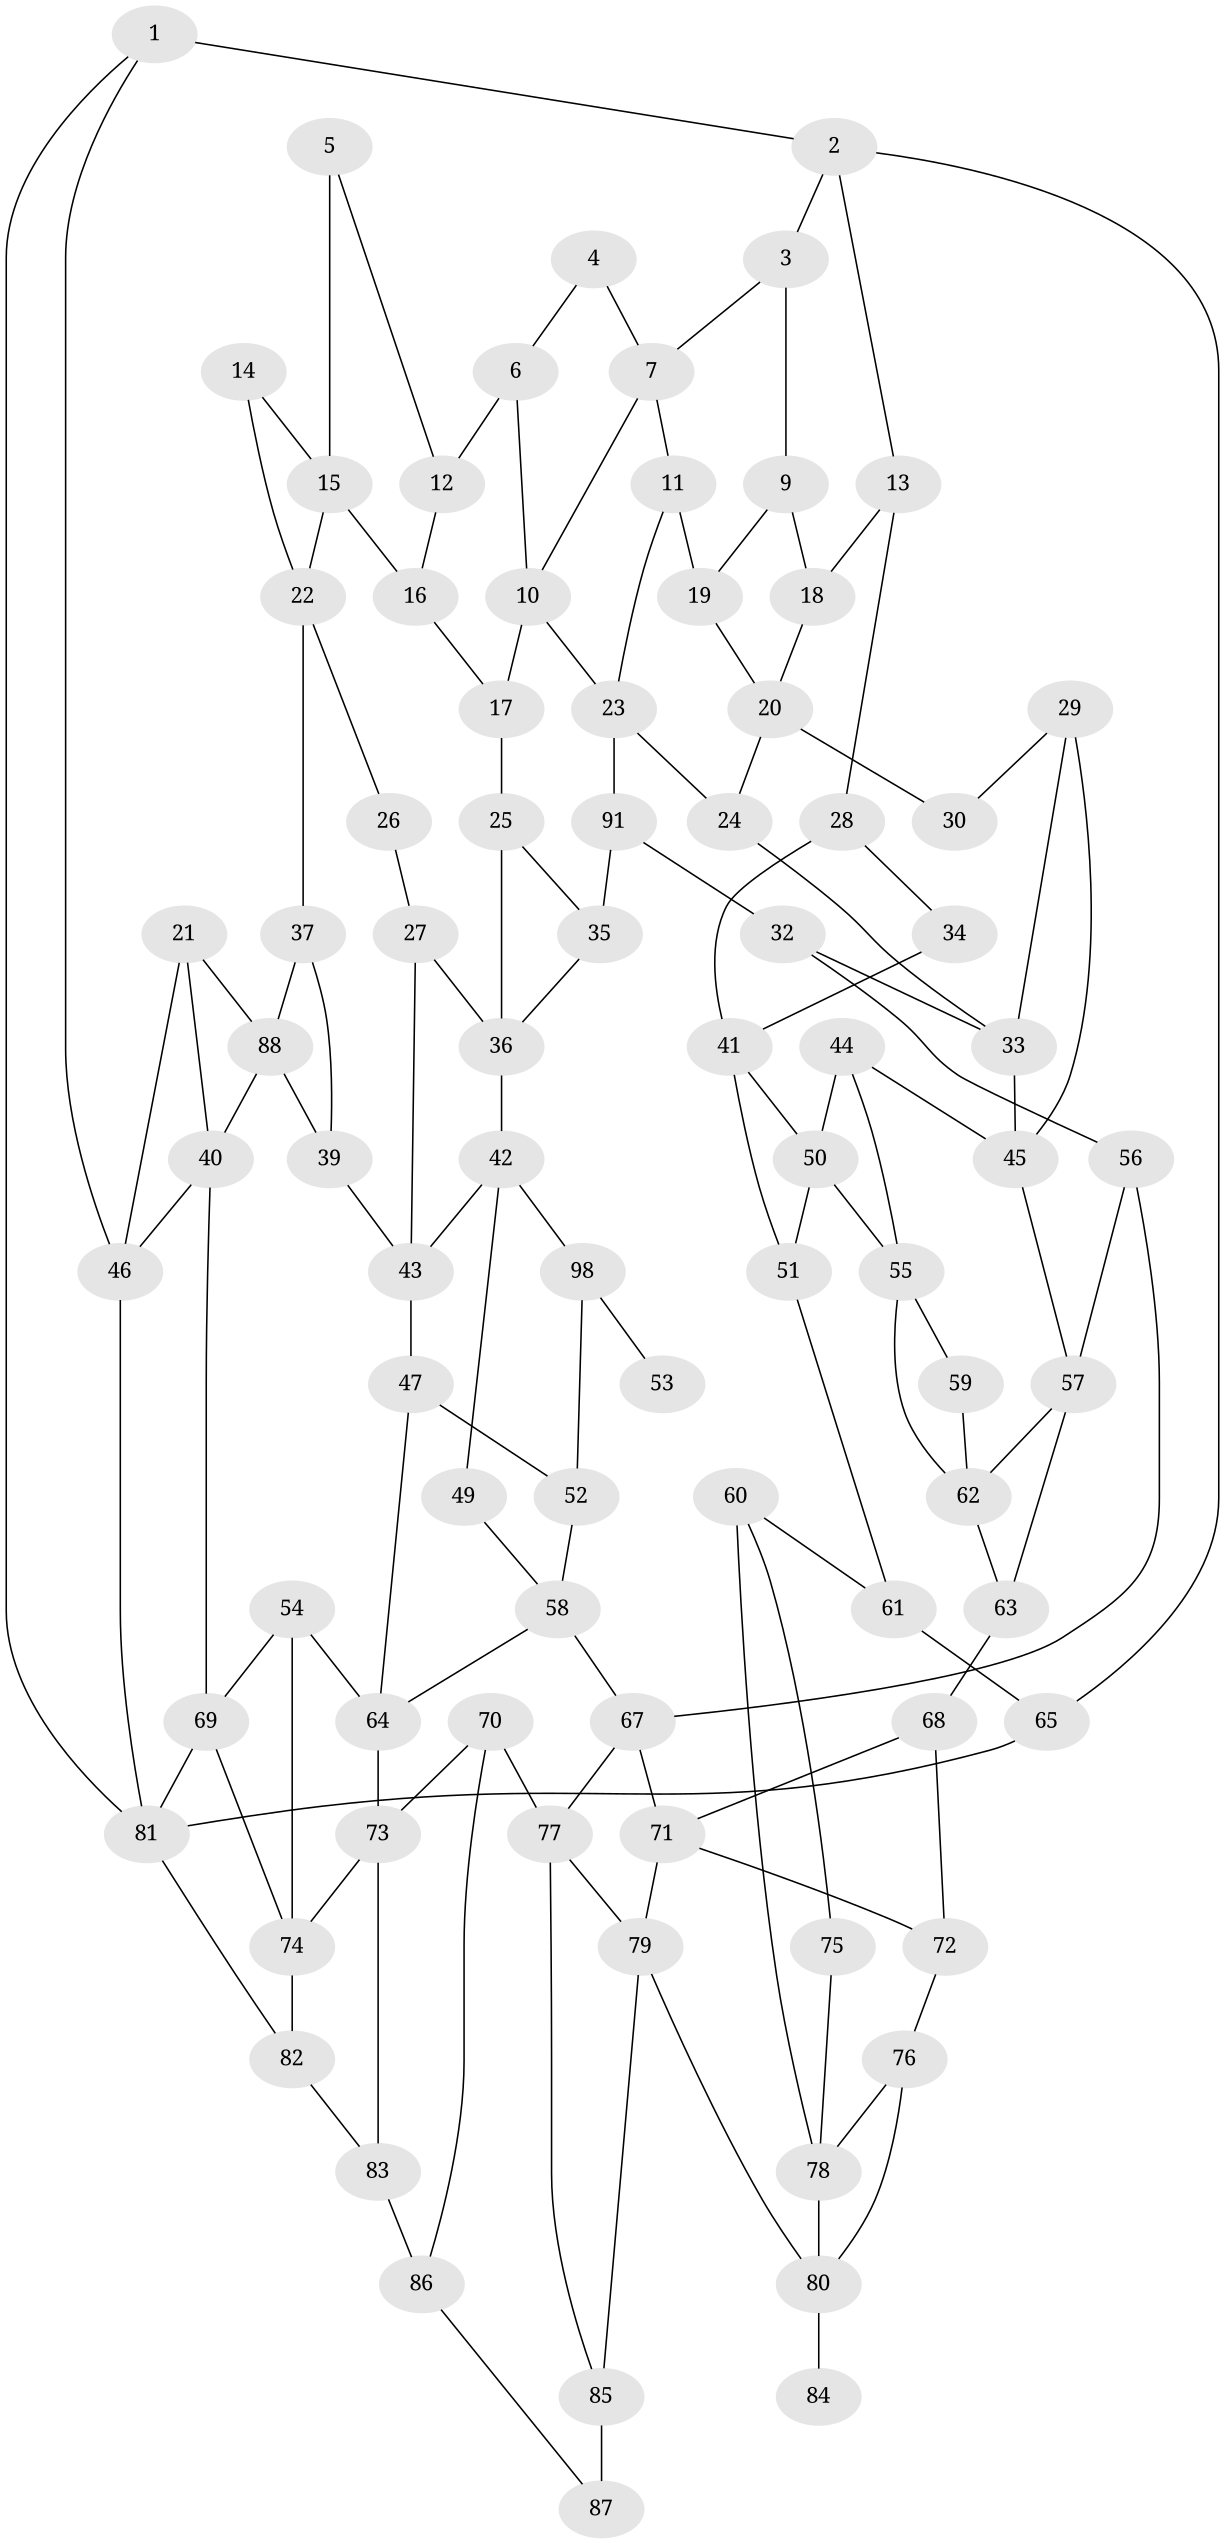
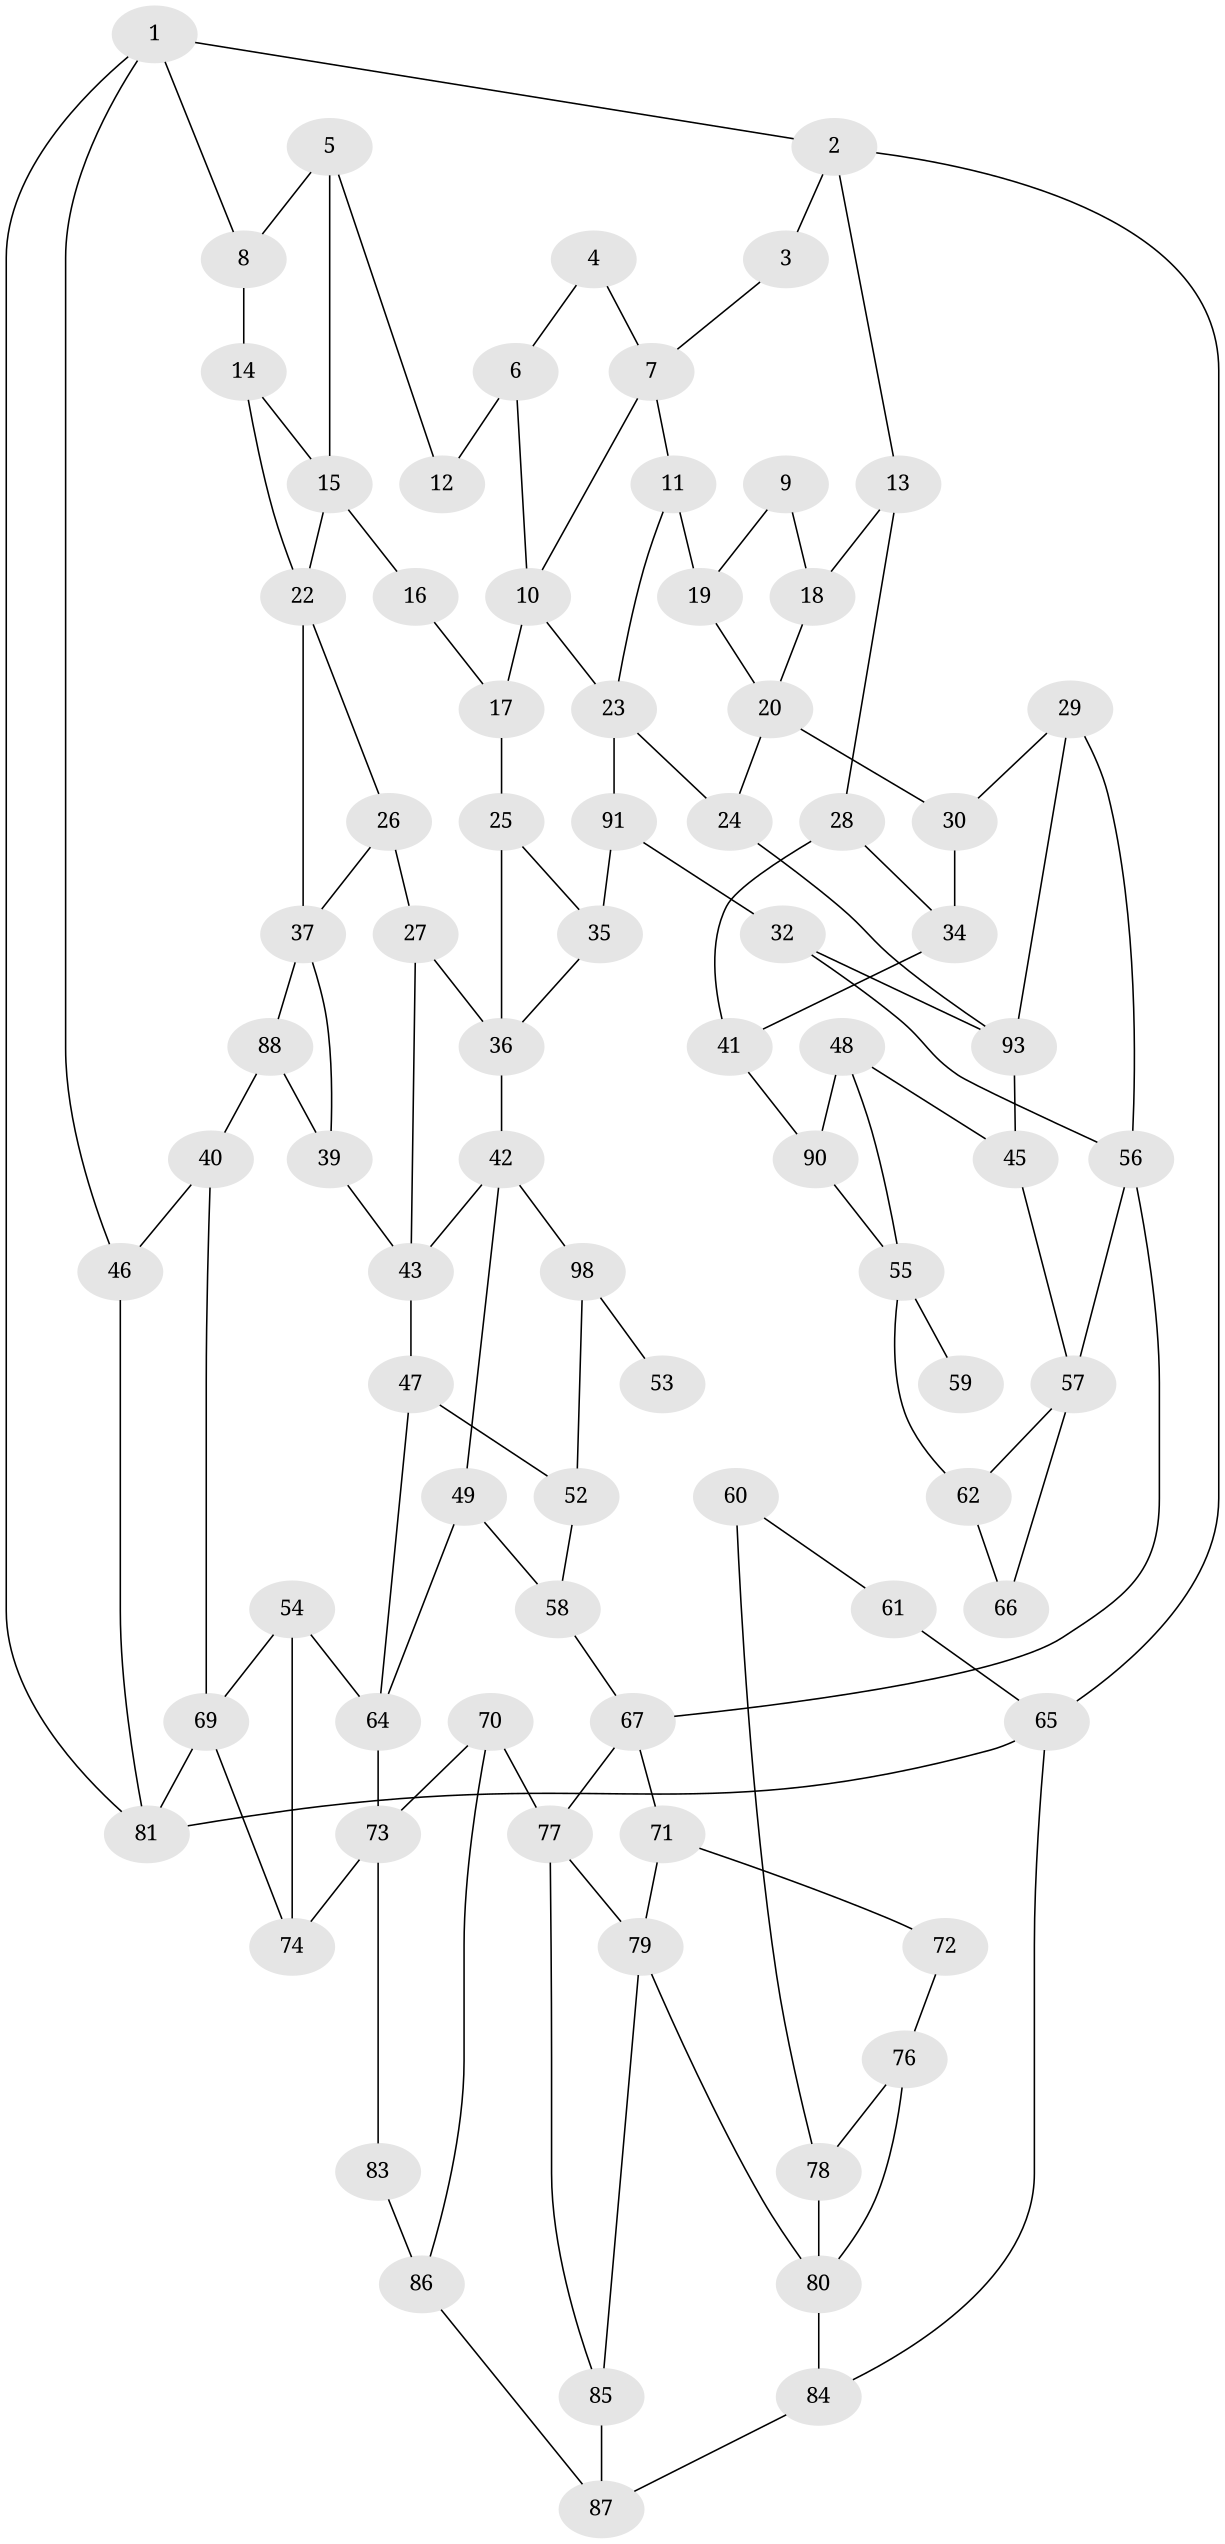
none -> (244, 259)
(786, 372) -> none
(429, 540) -> none
none -> (346, 878)
none -> (955, 878)
(184, 934) -> none
(1090, 941) -> (1129, 930)
(842, 1047) -> (842, 1047)
(1014, 1047) -> (1014, 1047)
(816, 1159) -> (816, 1159)
(789, 1272) -> none
(965, 1441) -> none
(1006, 1609) -> (1006, 1609)
(468, 1666) -> (421, 1609)
(934, 1722) -> none
(833, 1947) -> none
(292, 2059) -> none
none -> (1034, 2106)
none -> (710, 2453)
